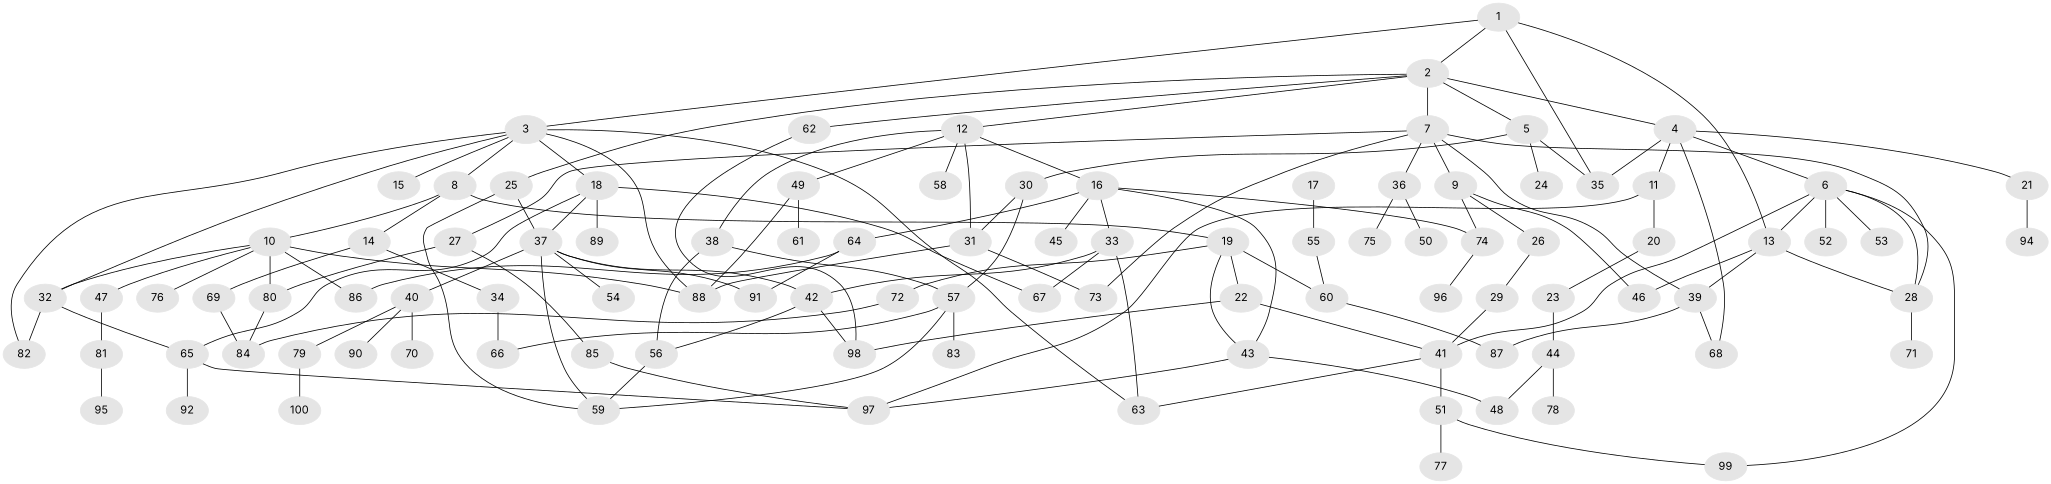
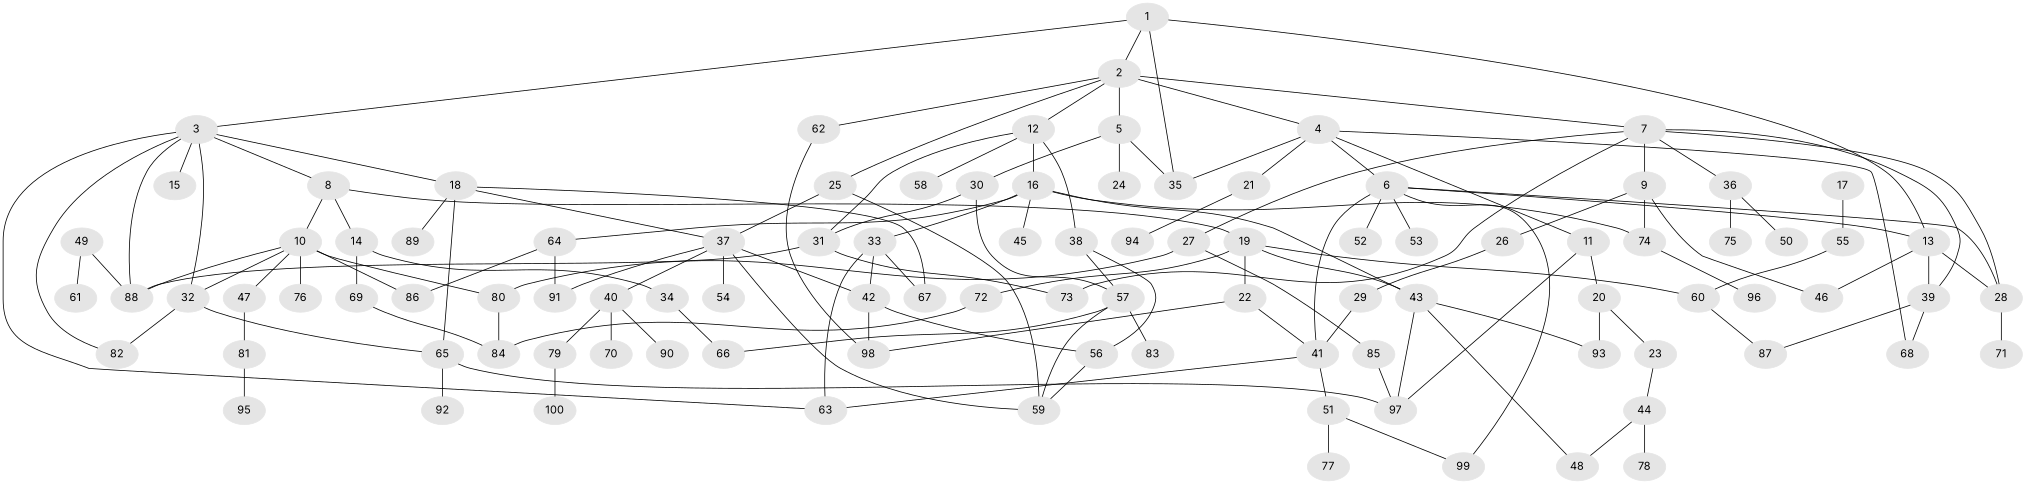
(880, 158) -> none
none -> (1599, 354)
